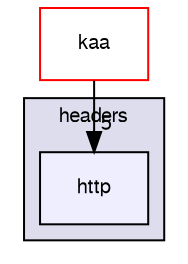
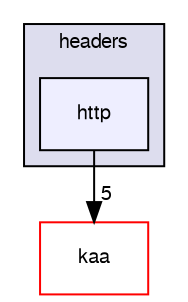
(94, 110) -> (94, 179)
